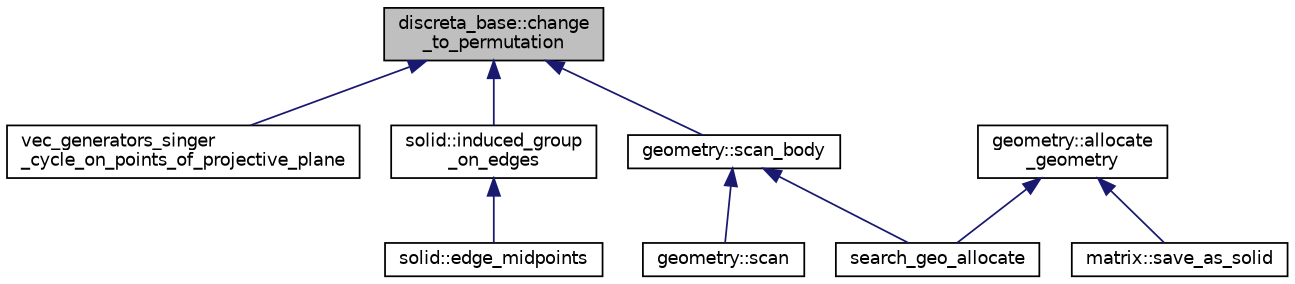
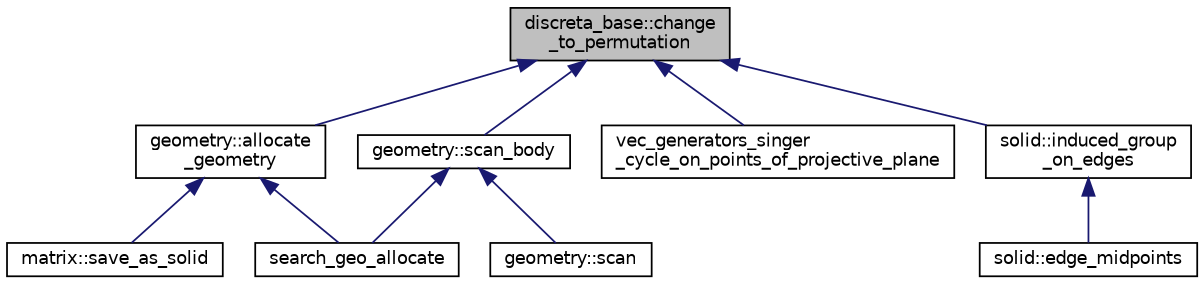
none -> (417, 95)
